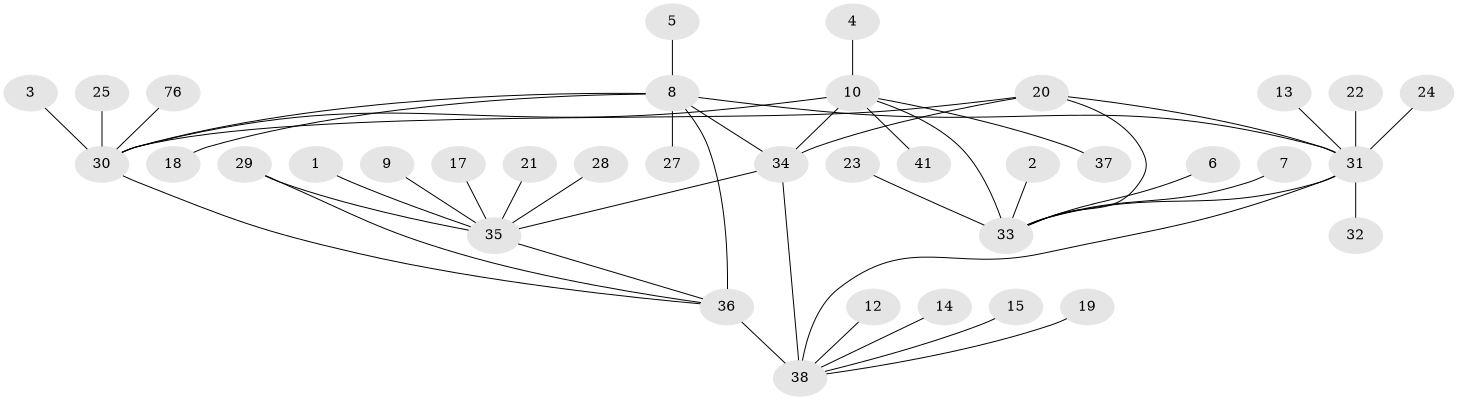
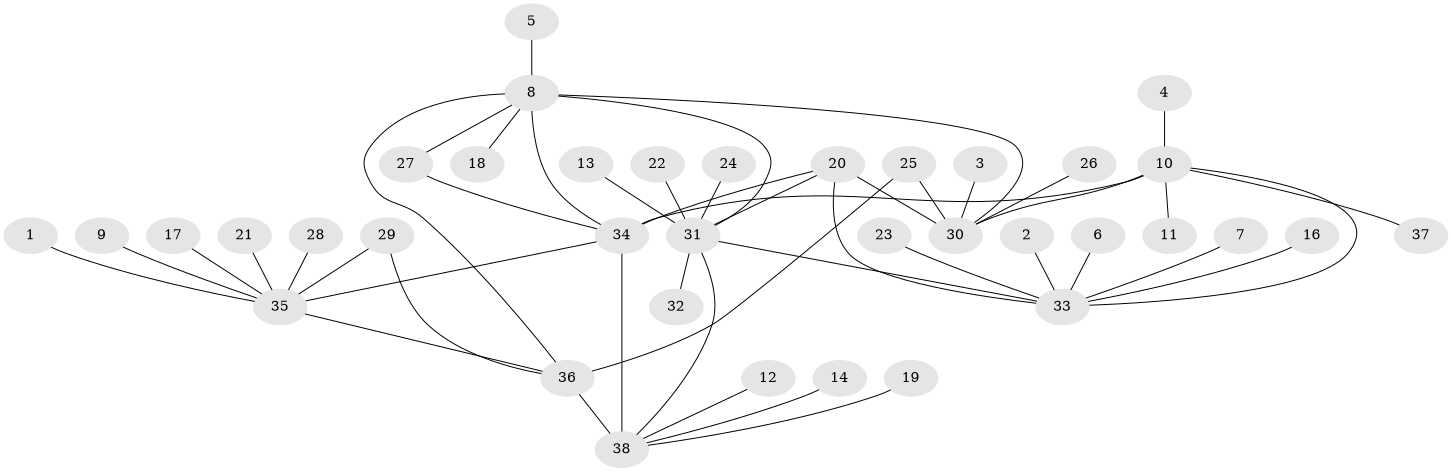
(173, 93) -> (1089, 164)
(924, 164) -> (1170, 236)
none -> (511, 205)
none -> (1312, 236)
(406, 264) -> (753, 294)
(1016, 307) -> none
